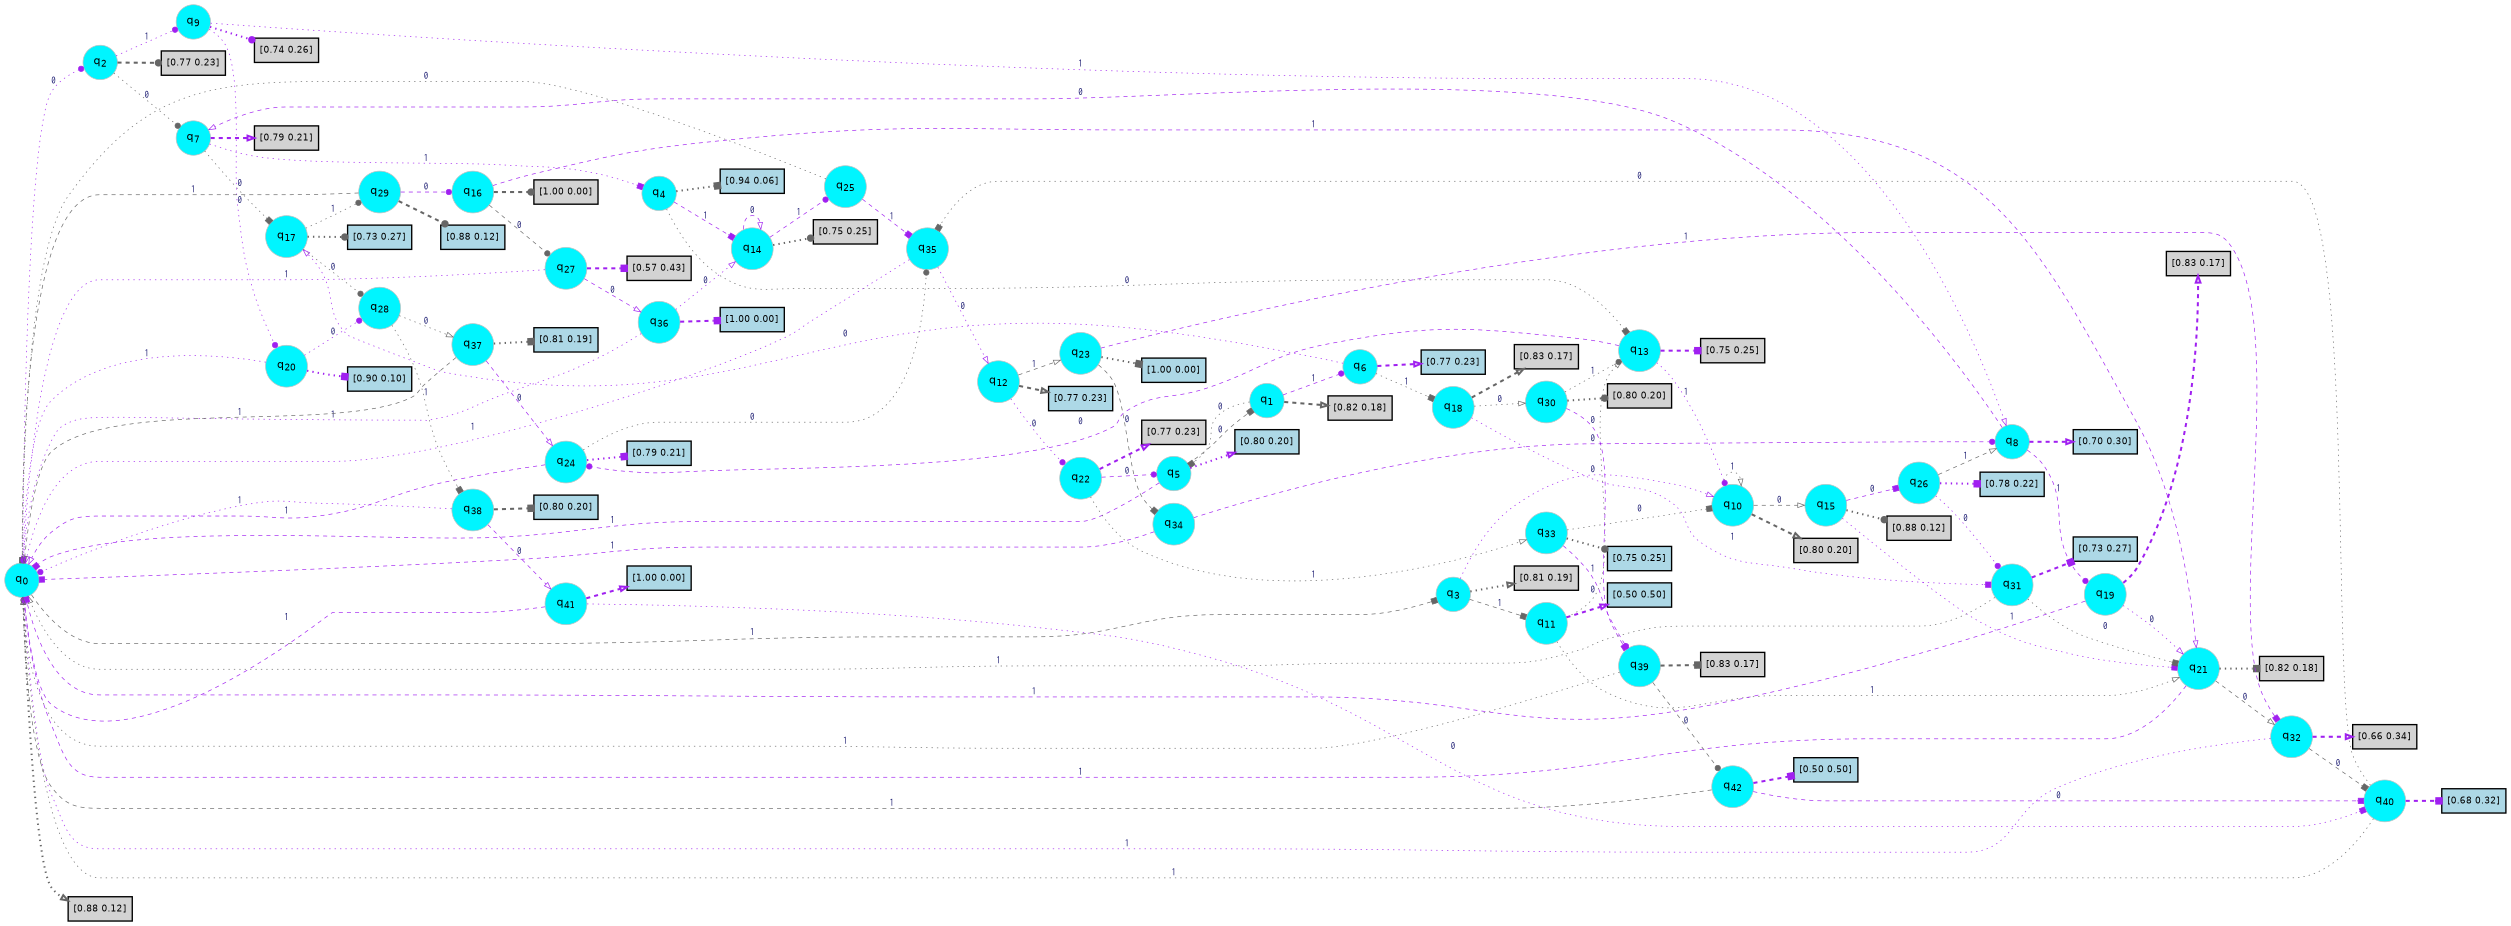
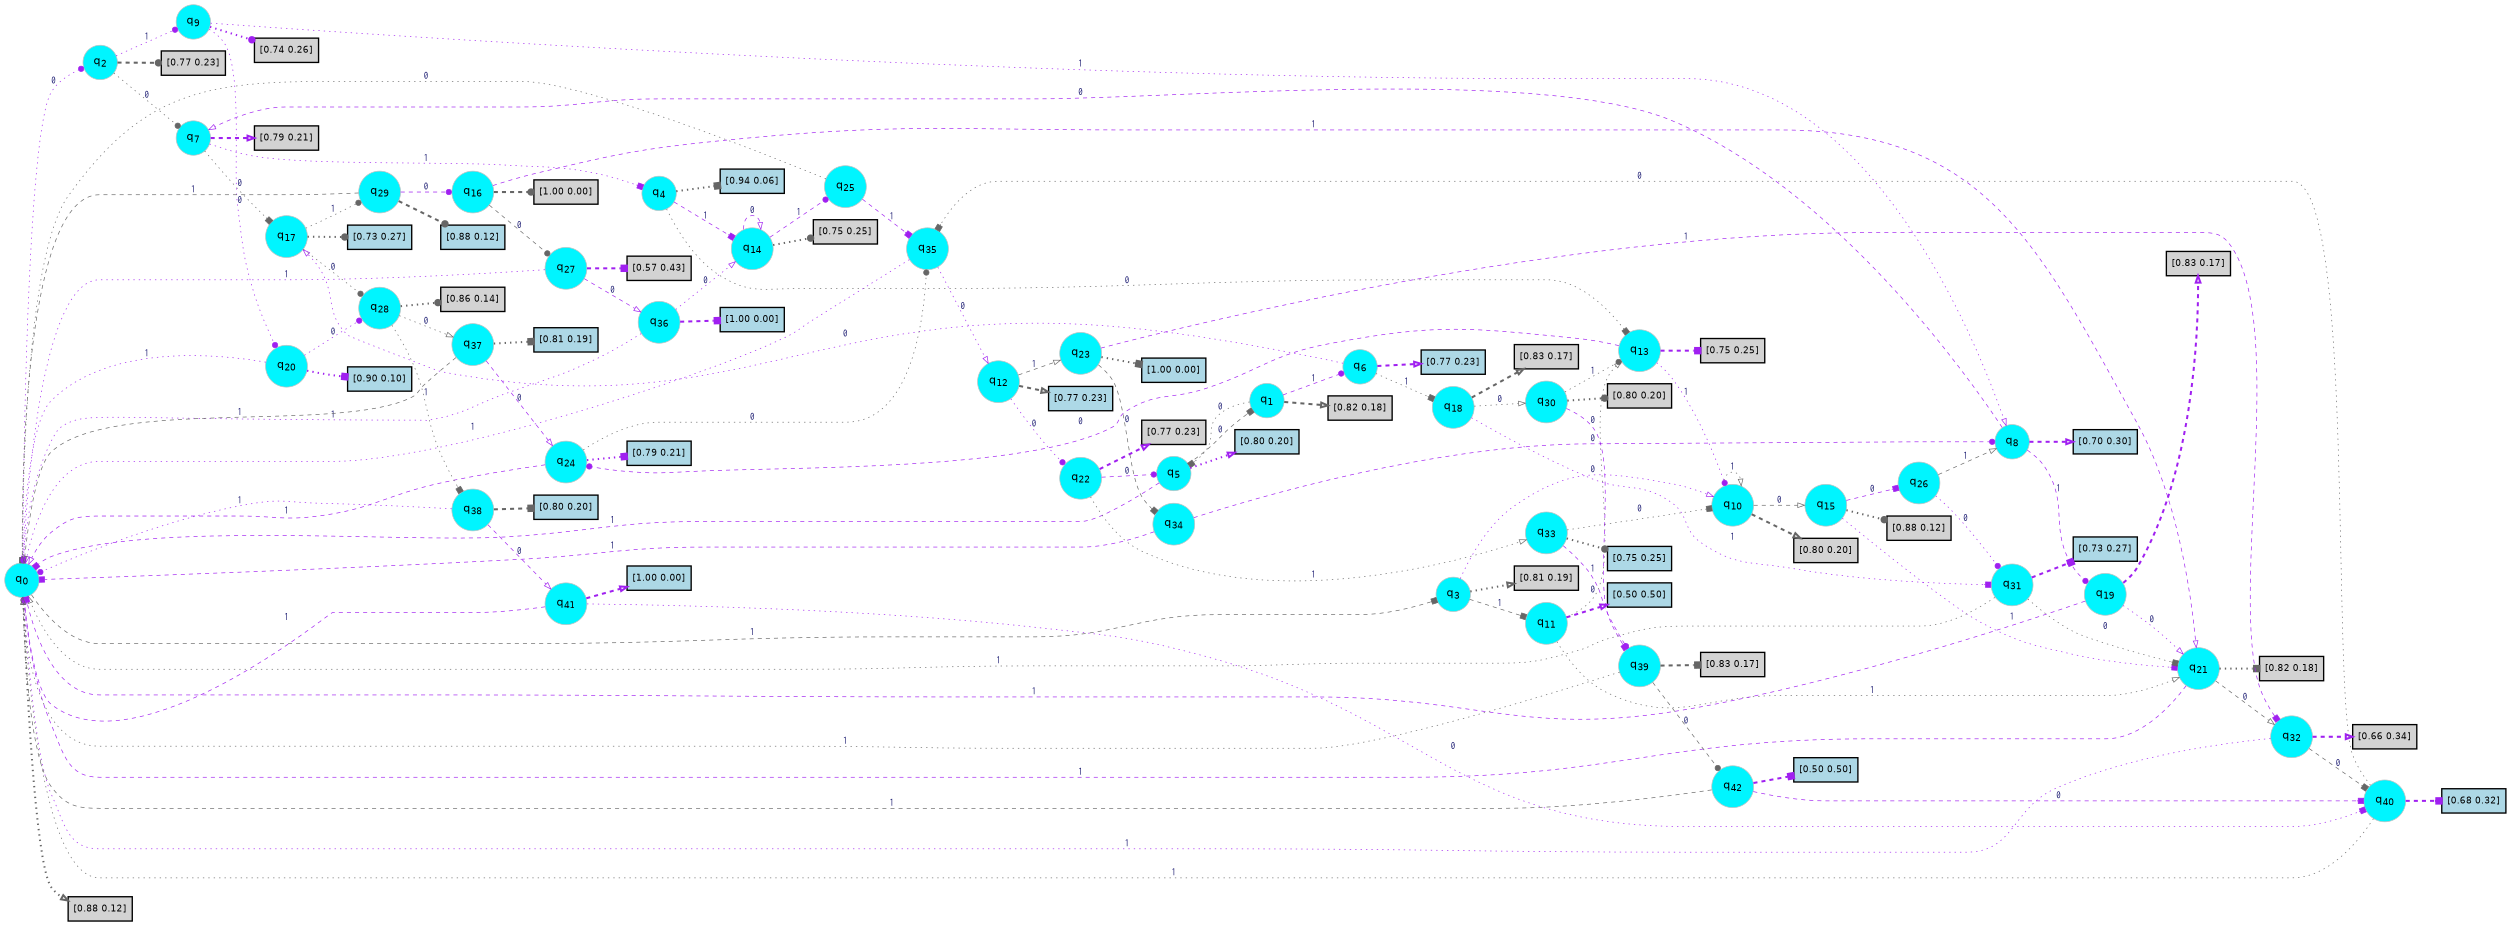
none -> (473, 299)
(2012, 484) -> none
